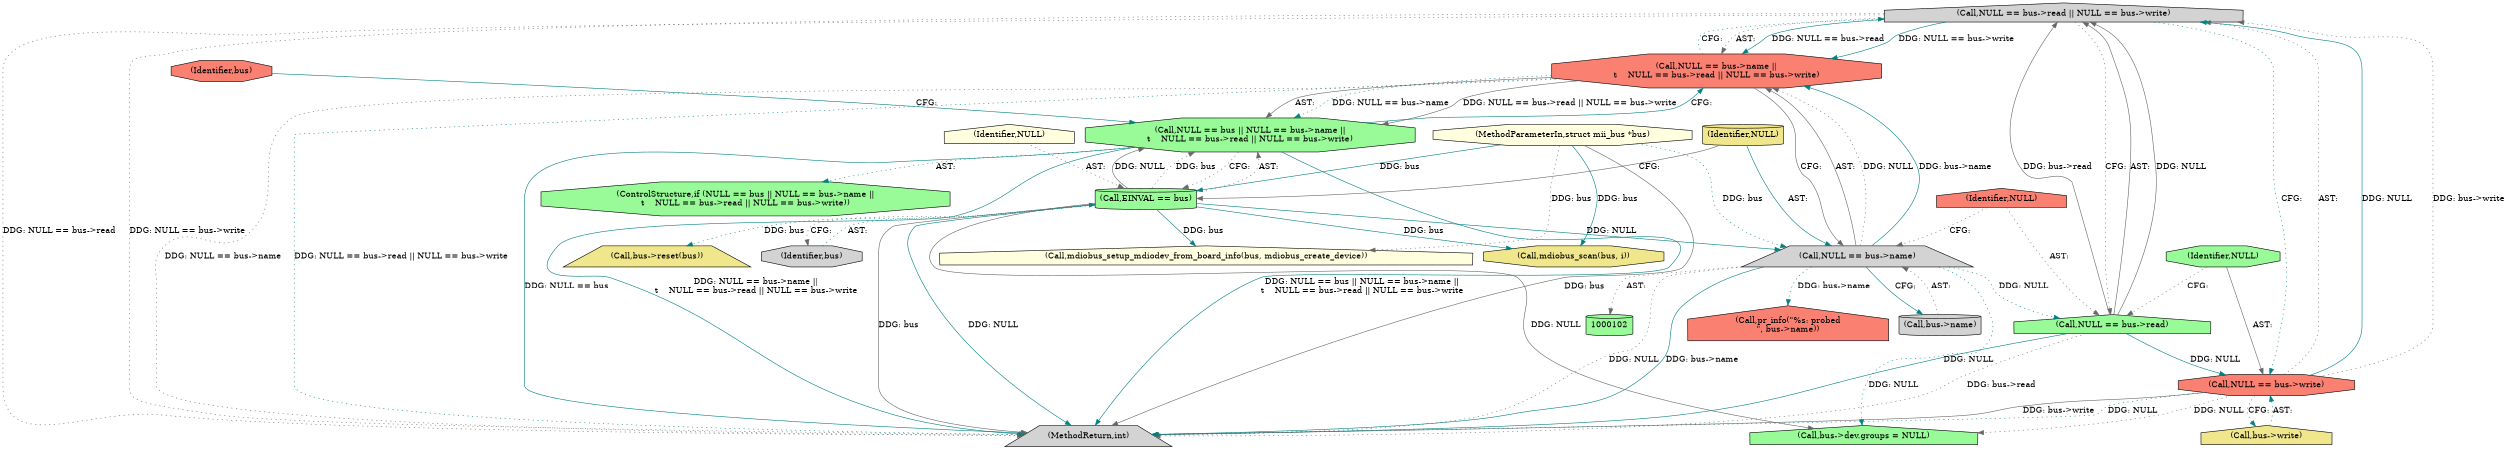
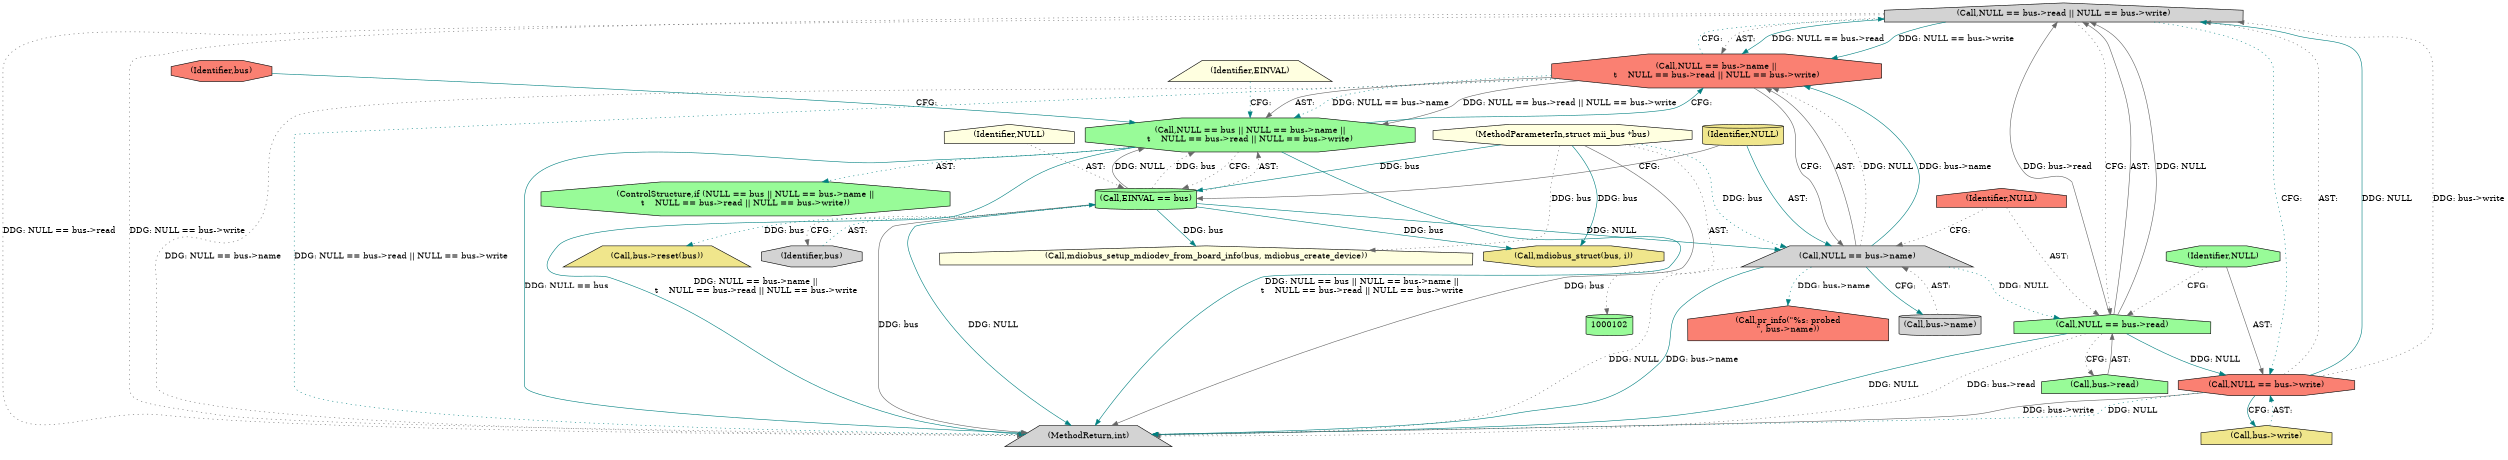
none -> (1250, 71)
(1574, 256) -> (1574, 256)
(1667, 273) -> (1711, 248)
none -> (2105, 385)
(2248, 408) -> (2248, 408)
(1864, 436) -> none
